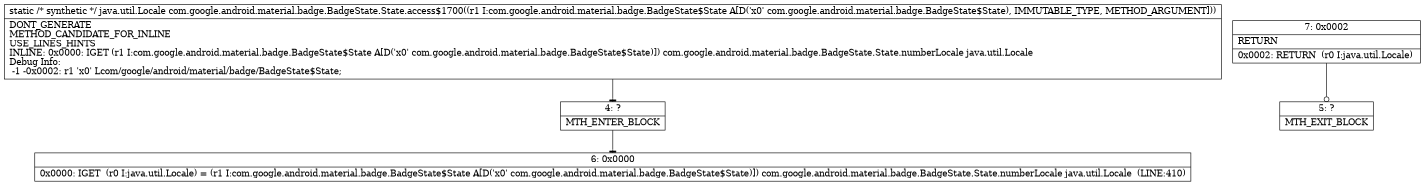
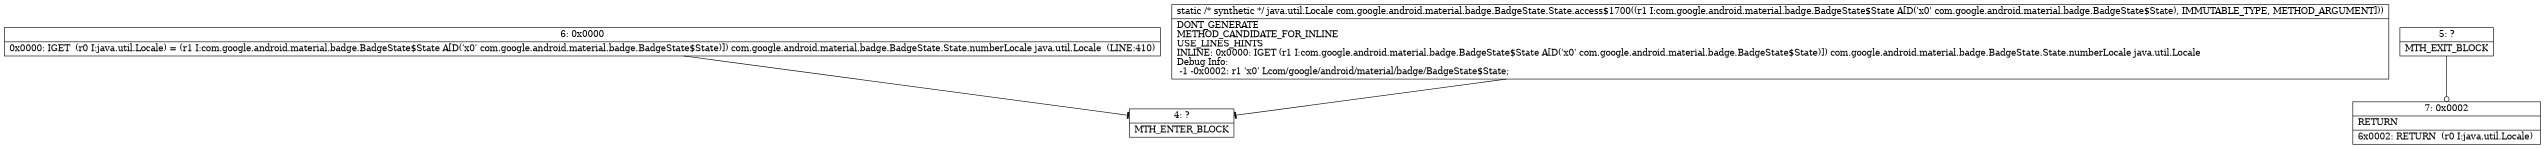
(1327, 56) -> (2447, 137)
(1327, 80) -> (2447, 76)
(613, 140) -> (905, 86)
